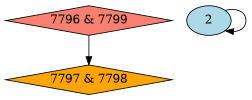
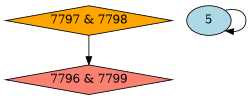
(209, 21) -> (209, 21)
(89, 46) -> (89, 46)
